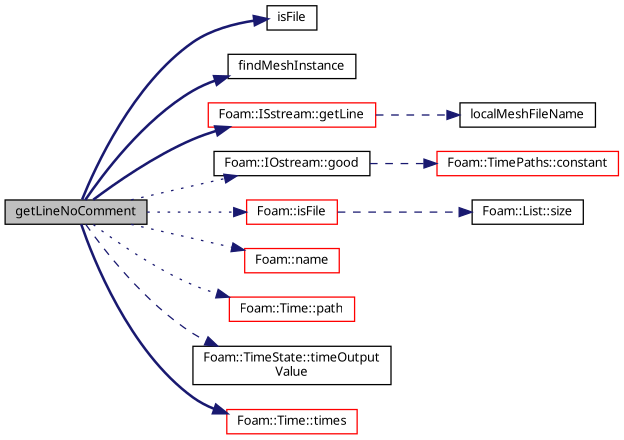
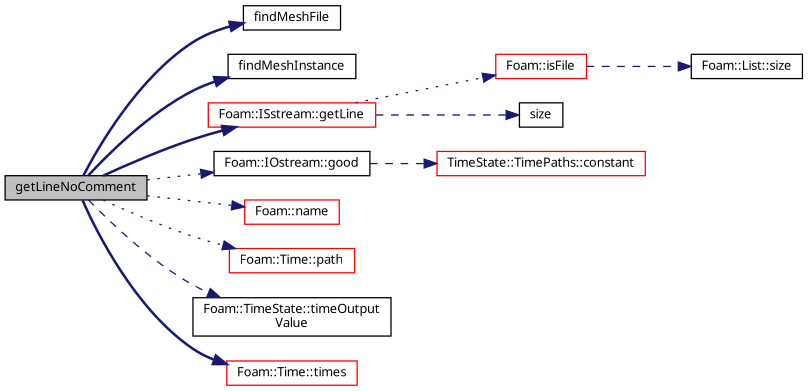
(292, 18) -> (292, 18)
(528, 115) -> (541, 115)
(528, 164) -> (541, 164)
(190, 212) -> (419, 90)
